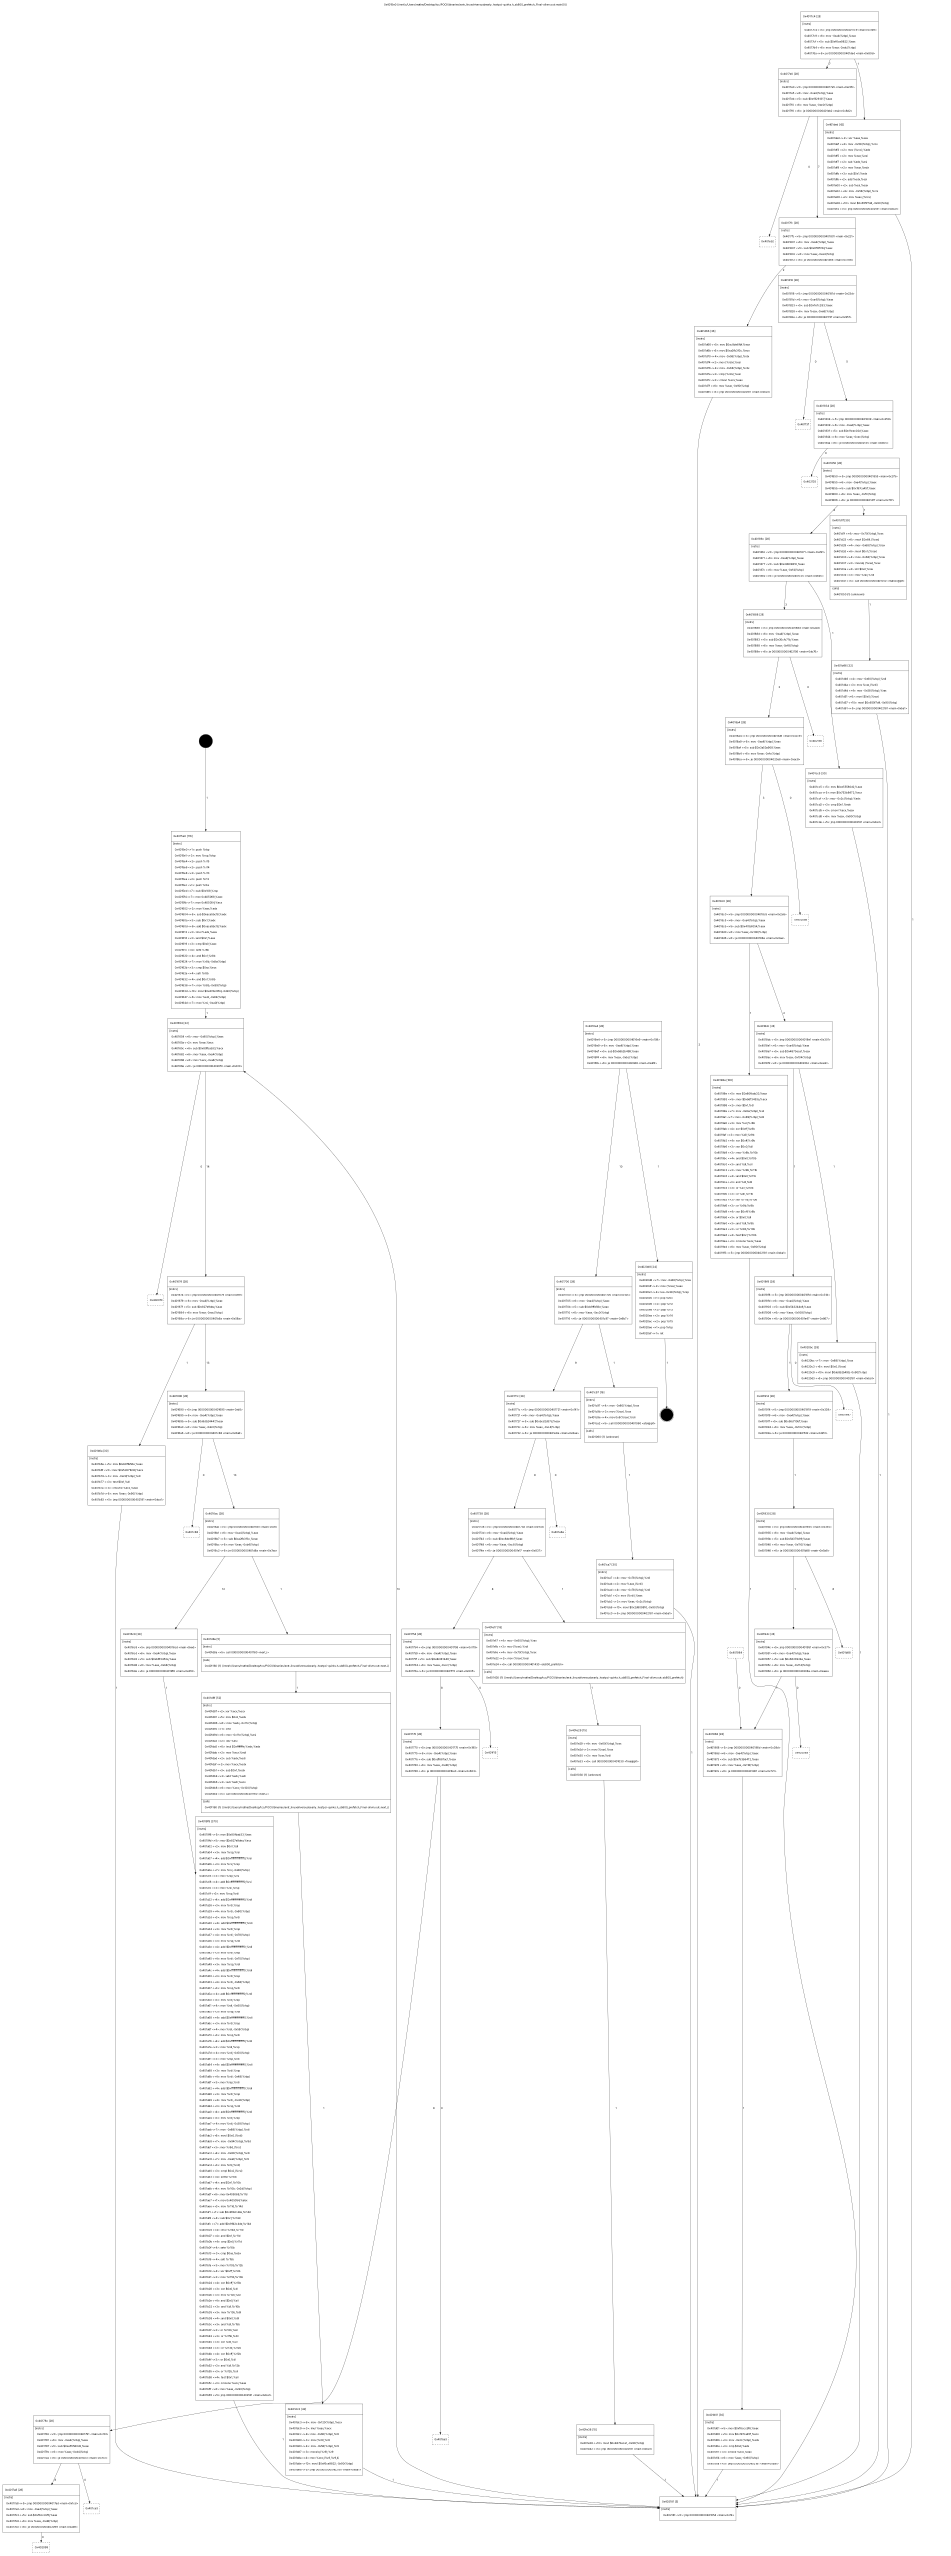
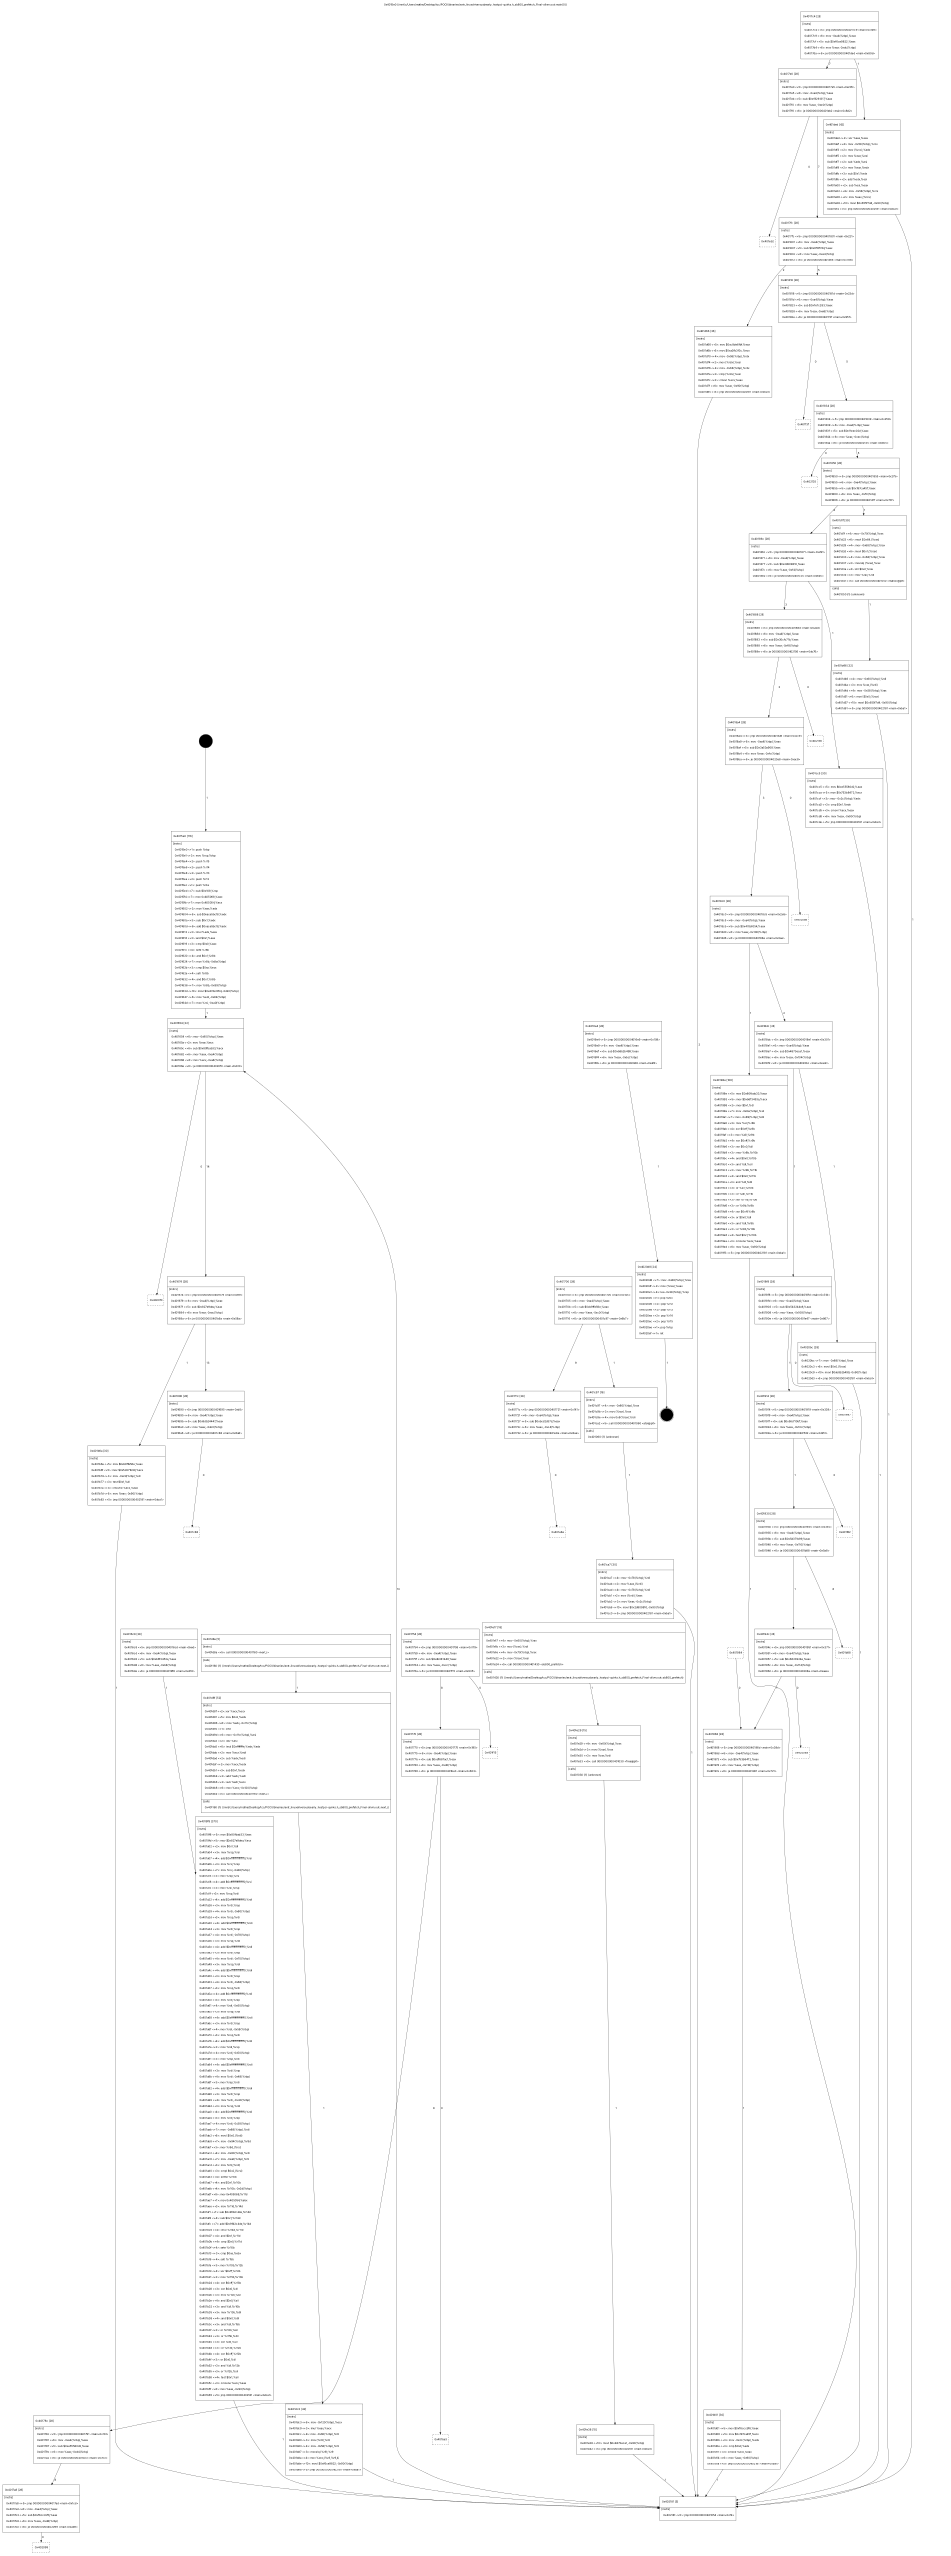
none -> (817, 269)
none -> (857, 452)
(608, 1172) -> none
(241, 1532) -> none
(507, 1532) -> none
none -> (845, 1532)
(91, 2509) -> none
